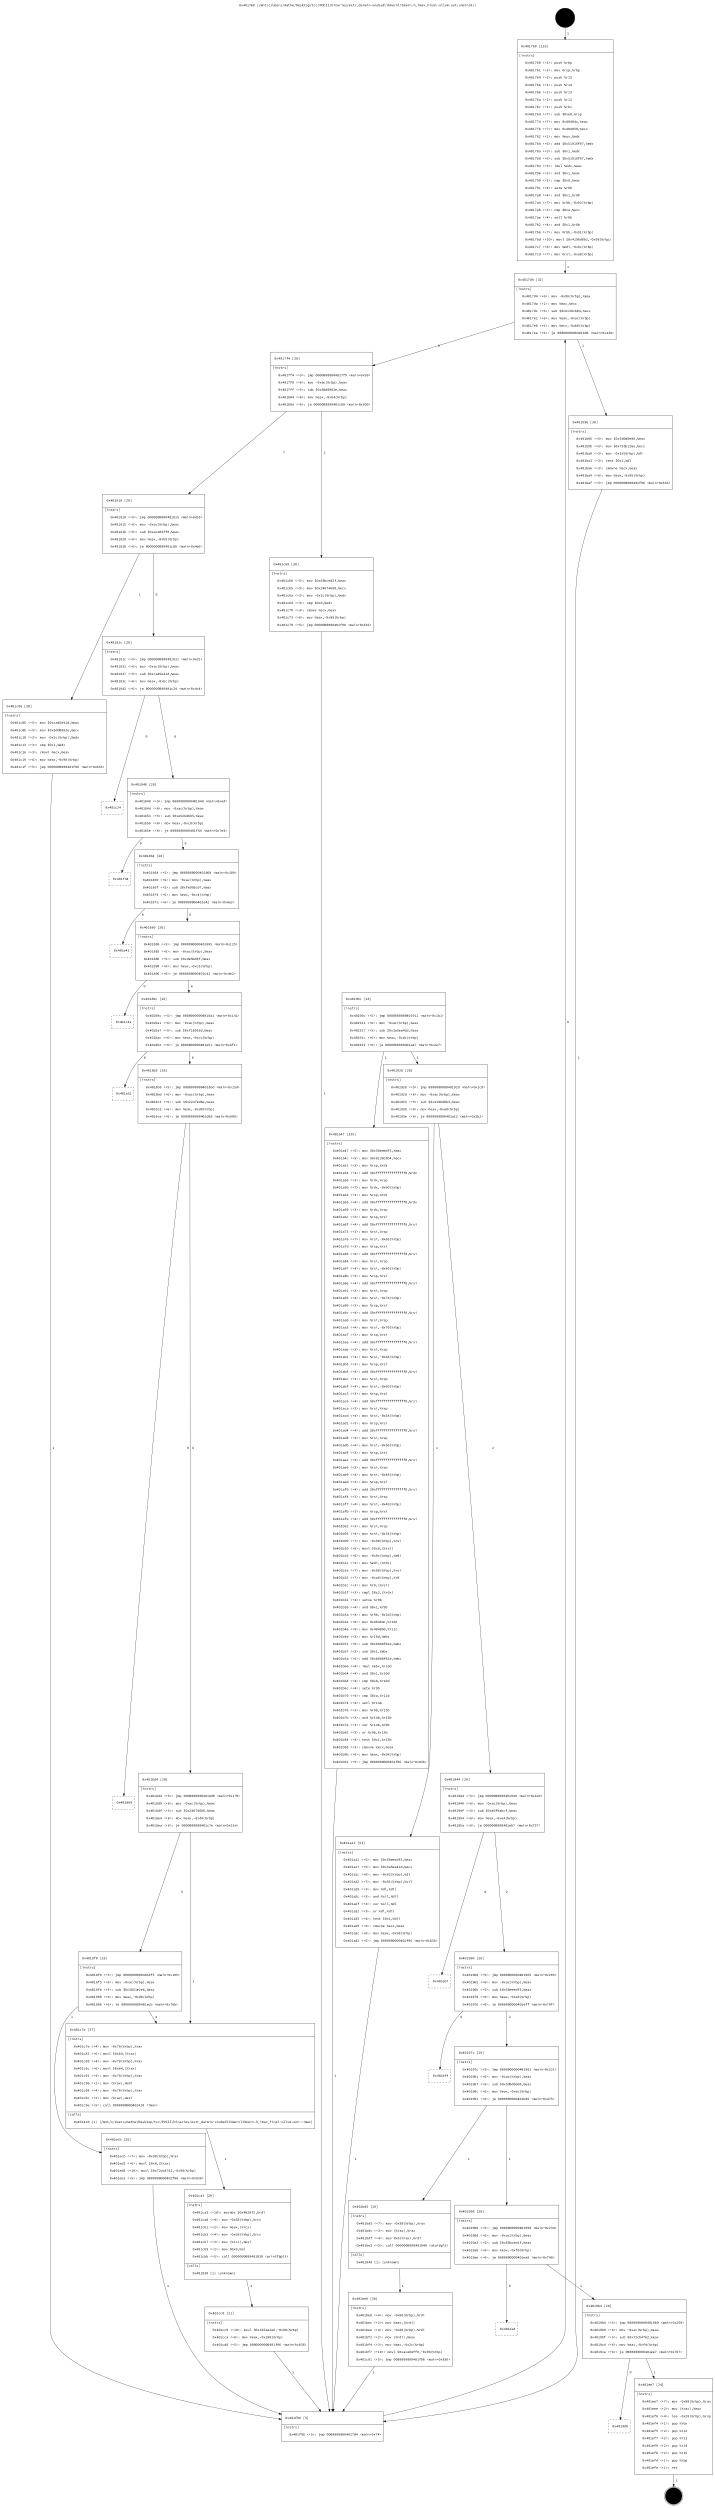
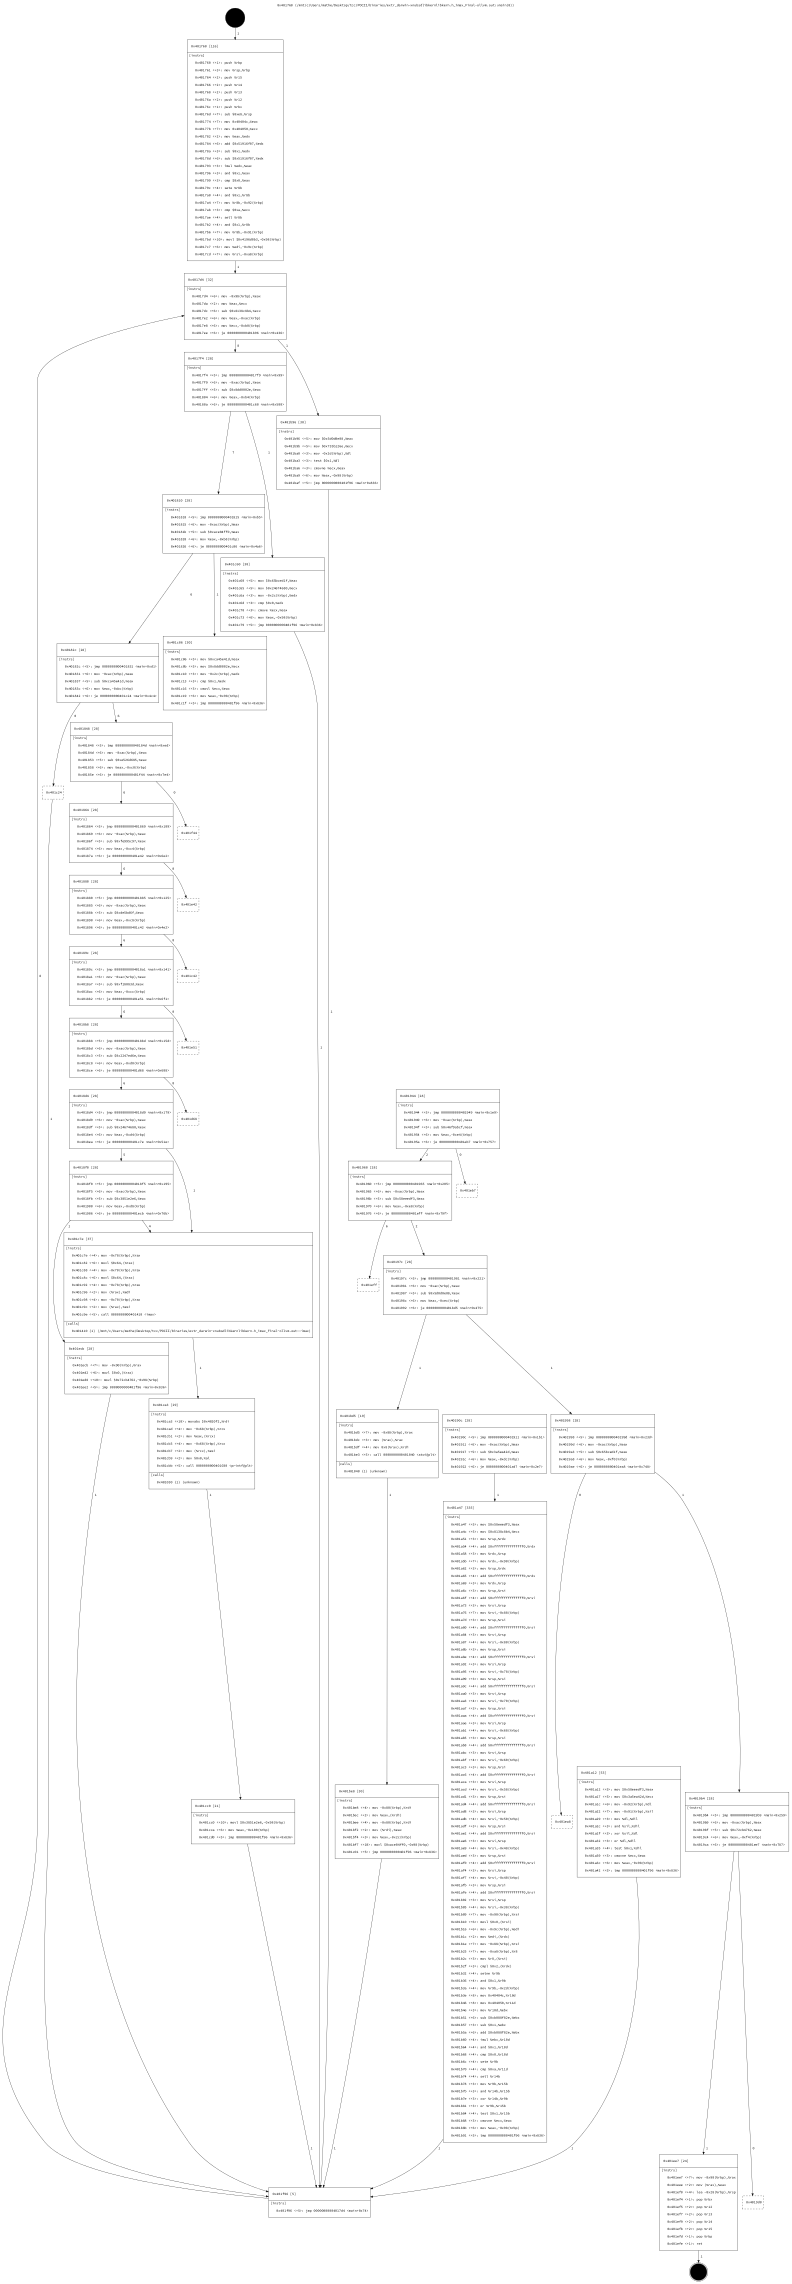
(435, 1094) -> none
(50, 1679) -> (48, 1573)
